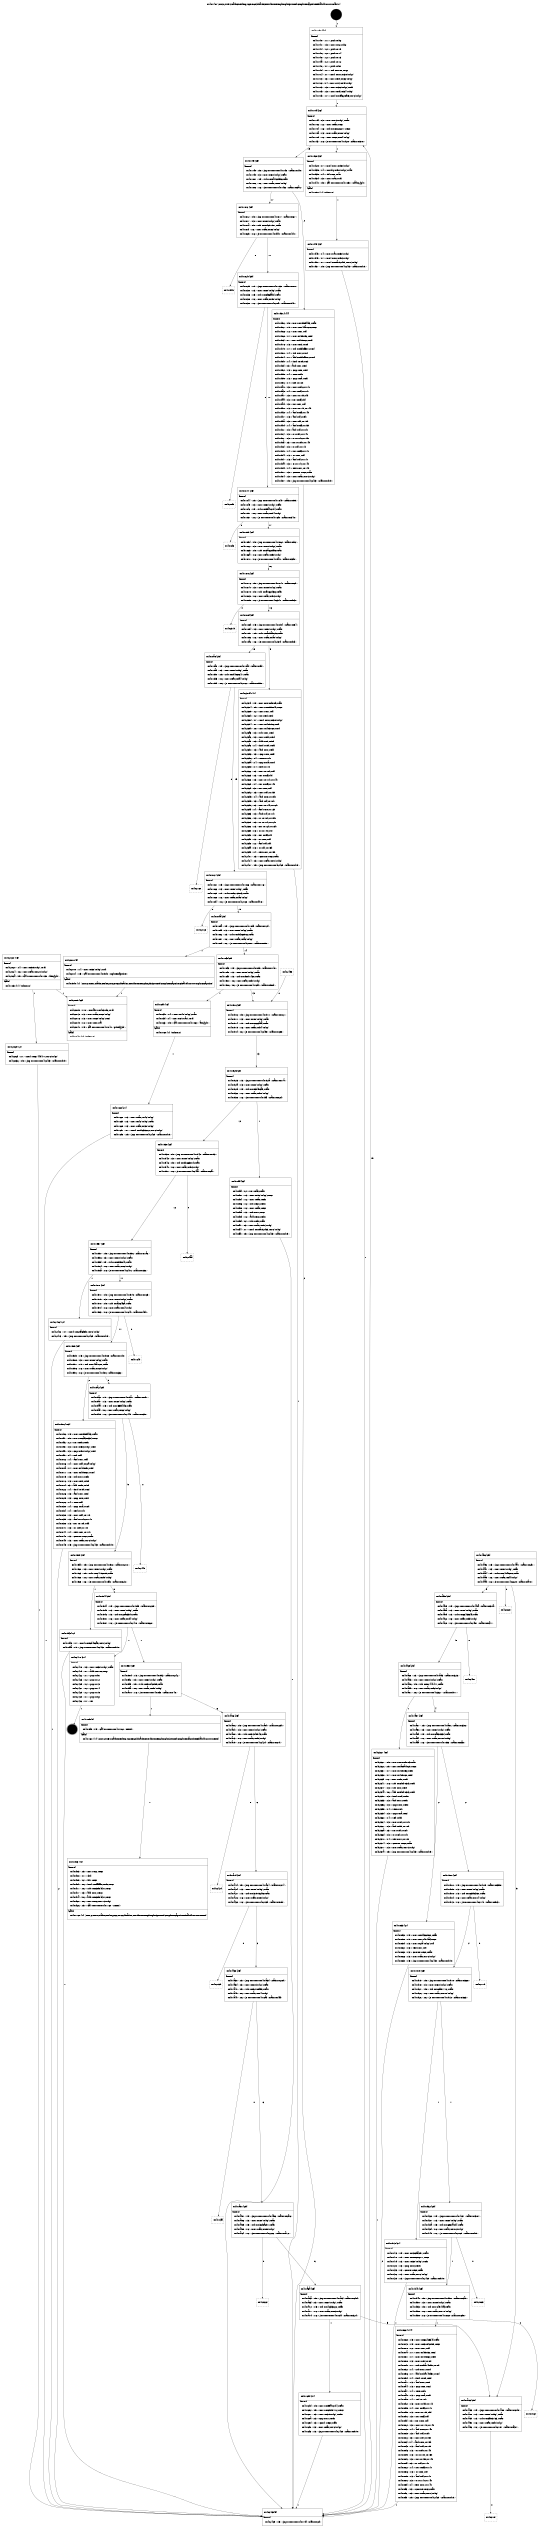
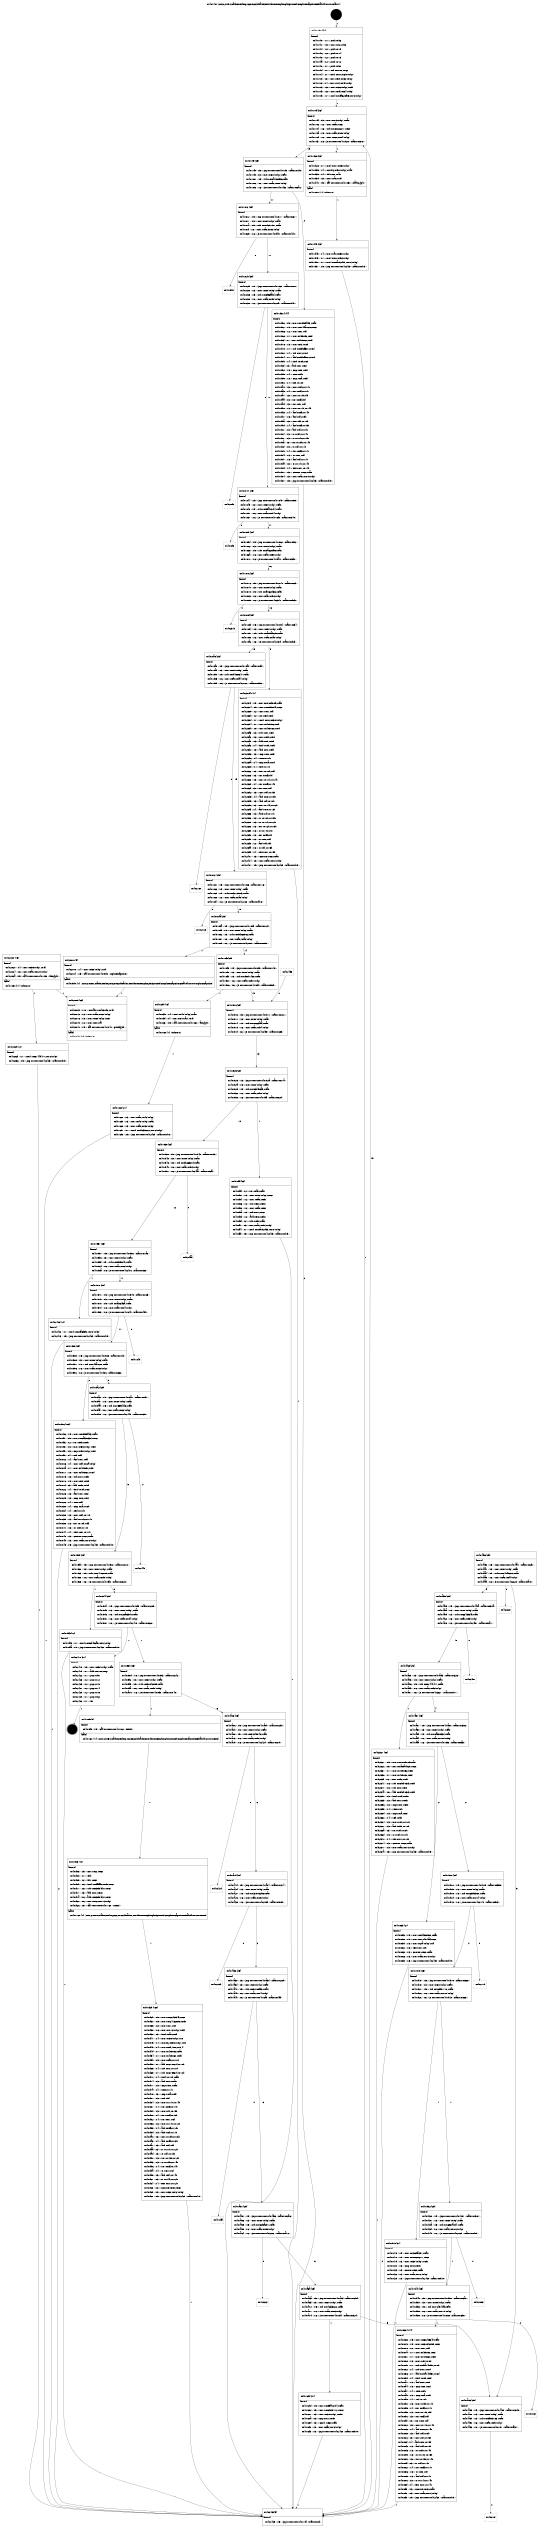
none -> (172, 2102)
